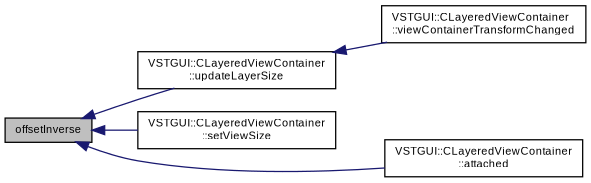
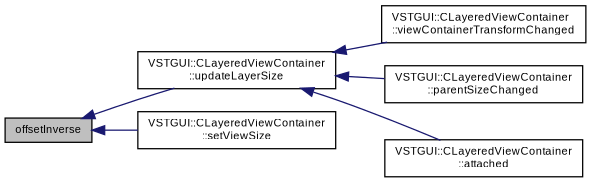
none -> (484, 84)
(235, 170) -> (377, 115)
